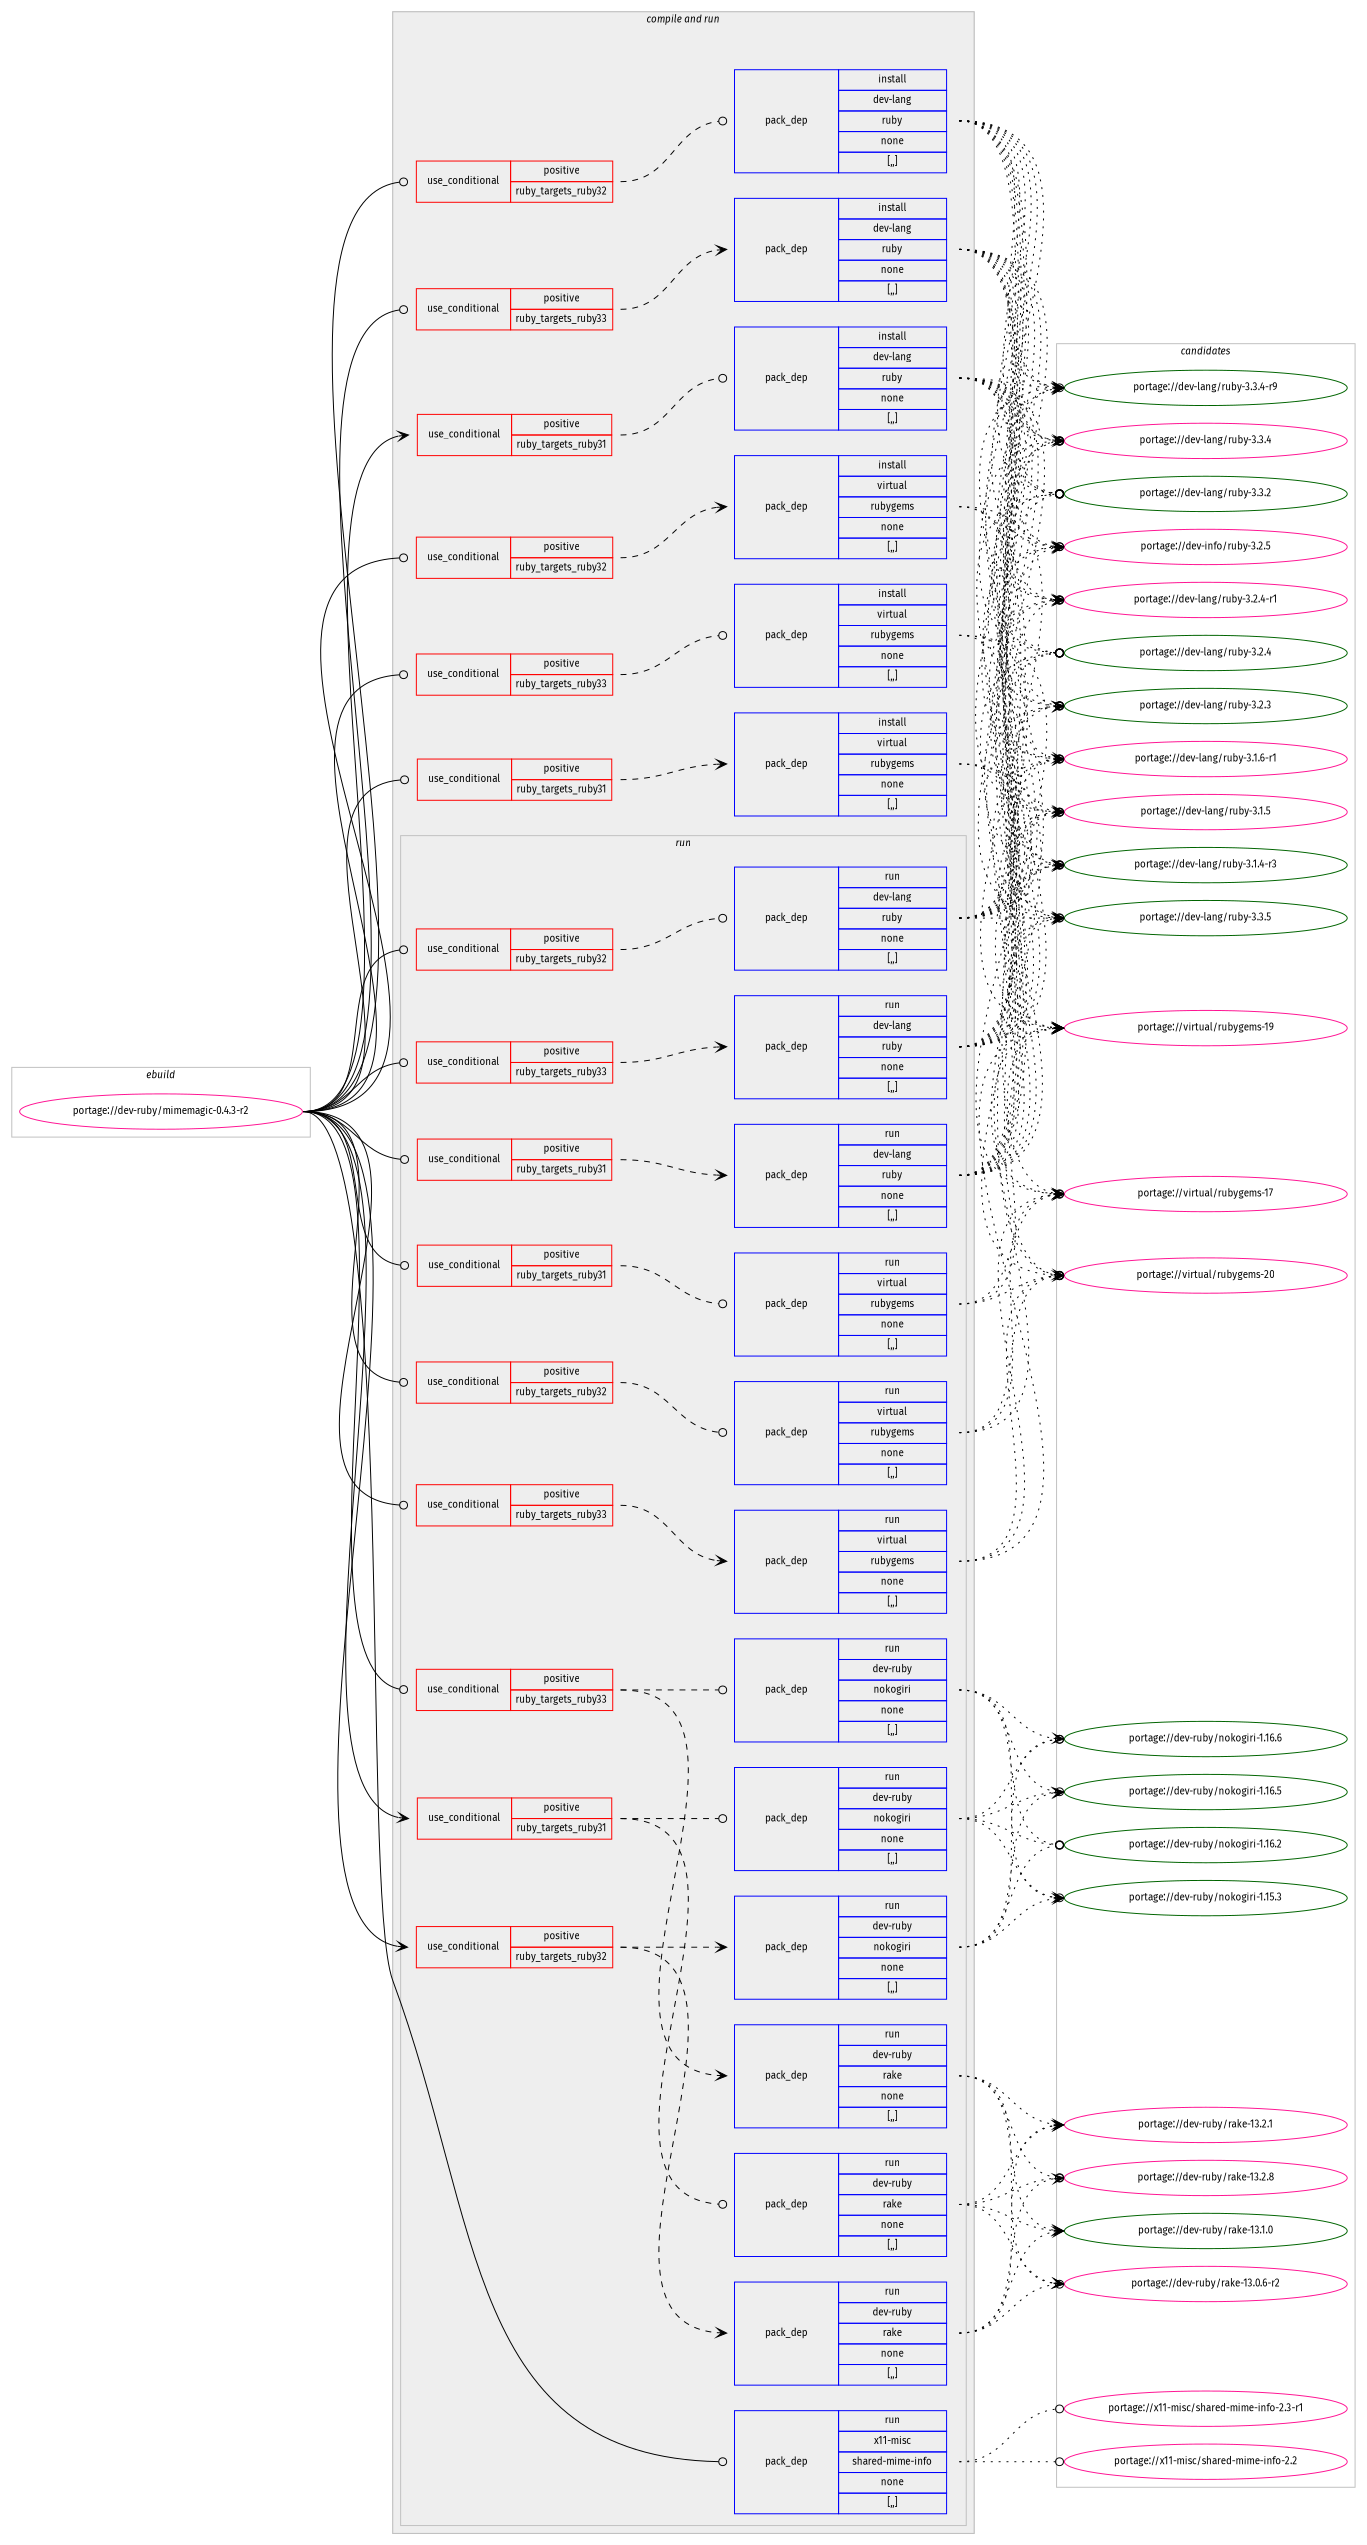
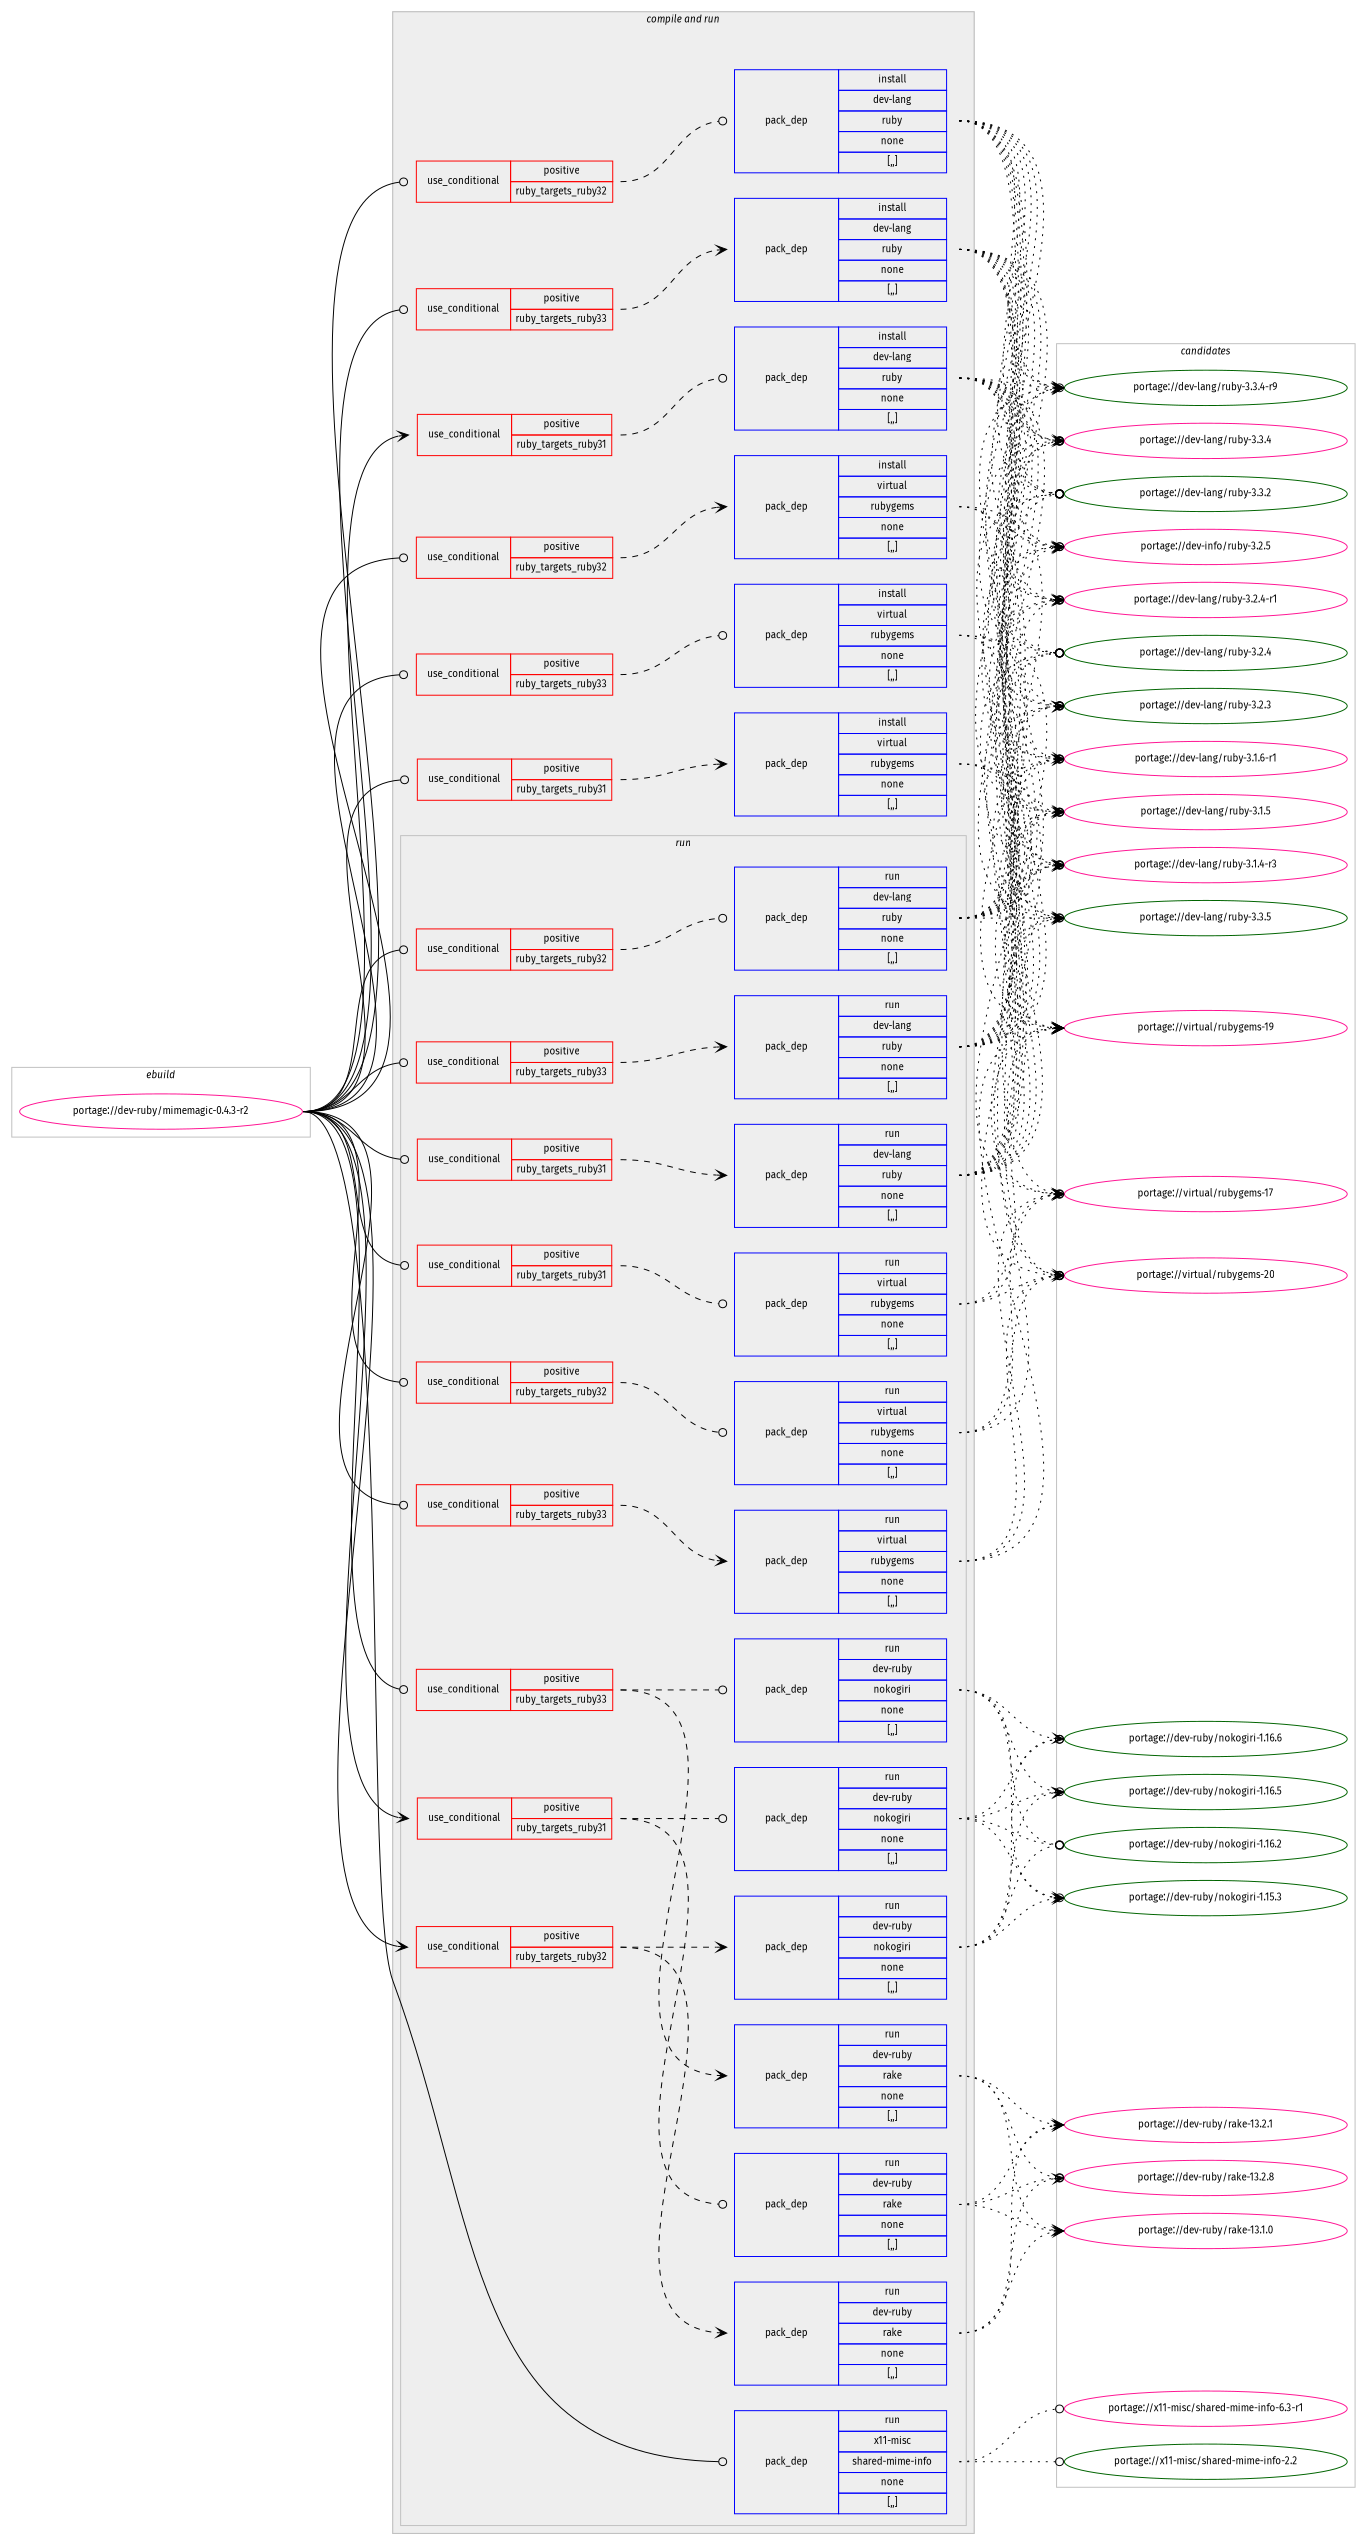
(1206, 865) -> (1206, 865)
(1206, 2231) -> (1206, 2231)
(1206, 2284) -> none
(1206, 2409) -> (1206, 2409)
(1206, 2462) -> (1206, 2462)
